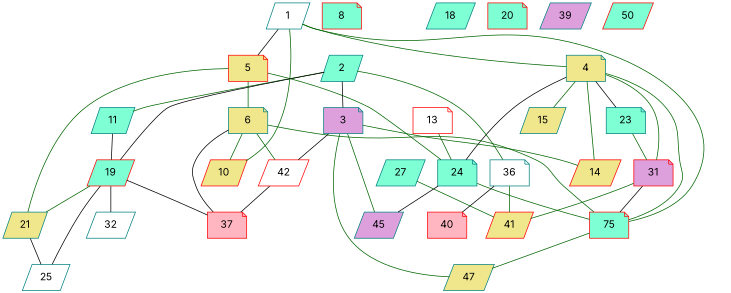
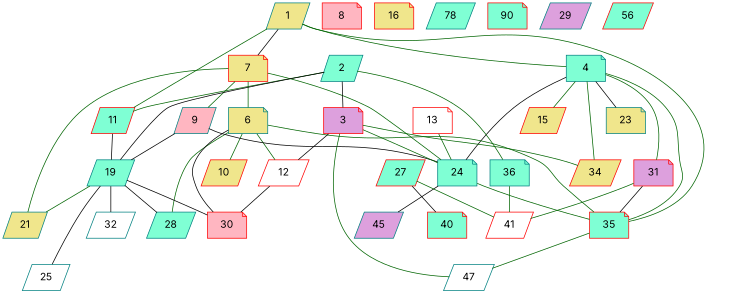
(288, 16) -> (288, 16)
(342, 16) -> (342, 16)
none -> (394, 16)
(451, 16) -> (451, 16)
(507, 16) -> (507, 16)
(566, 16) -> (566, 16)
(628, 16) -> (628, 16)
(248, 68) -> (248, 68)
(586, 68) -> (586, 68)
(286, 102) -> (207, 64)
(113, 121) -> (113, 121)
none -> (195, 121)
(343, 121) -> (343, 121)
(543, 121) -> (543, 121)
(626, 121) -> (626, 121)
(640, 147) -> none
(111, 173) -> (111, 173)
(284, 173) -> (284, 173)
(361, 173) -> (400, 146)
(401, 173) -> (401, 173)
(510, 173) -> (510, 173)
(595, 173) -> (595, 173)
(478, 199) -> (425, 200)
none -> (171, 225)
(227, 225) -> (227, 225)
(447, 225) -> (447, 225)
(510, 225) -> (510, 225)
(609, 225) -> (609, 225)
(36, 251) -> none
(469, 277) -> (469, 277)
